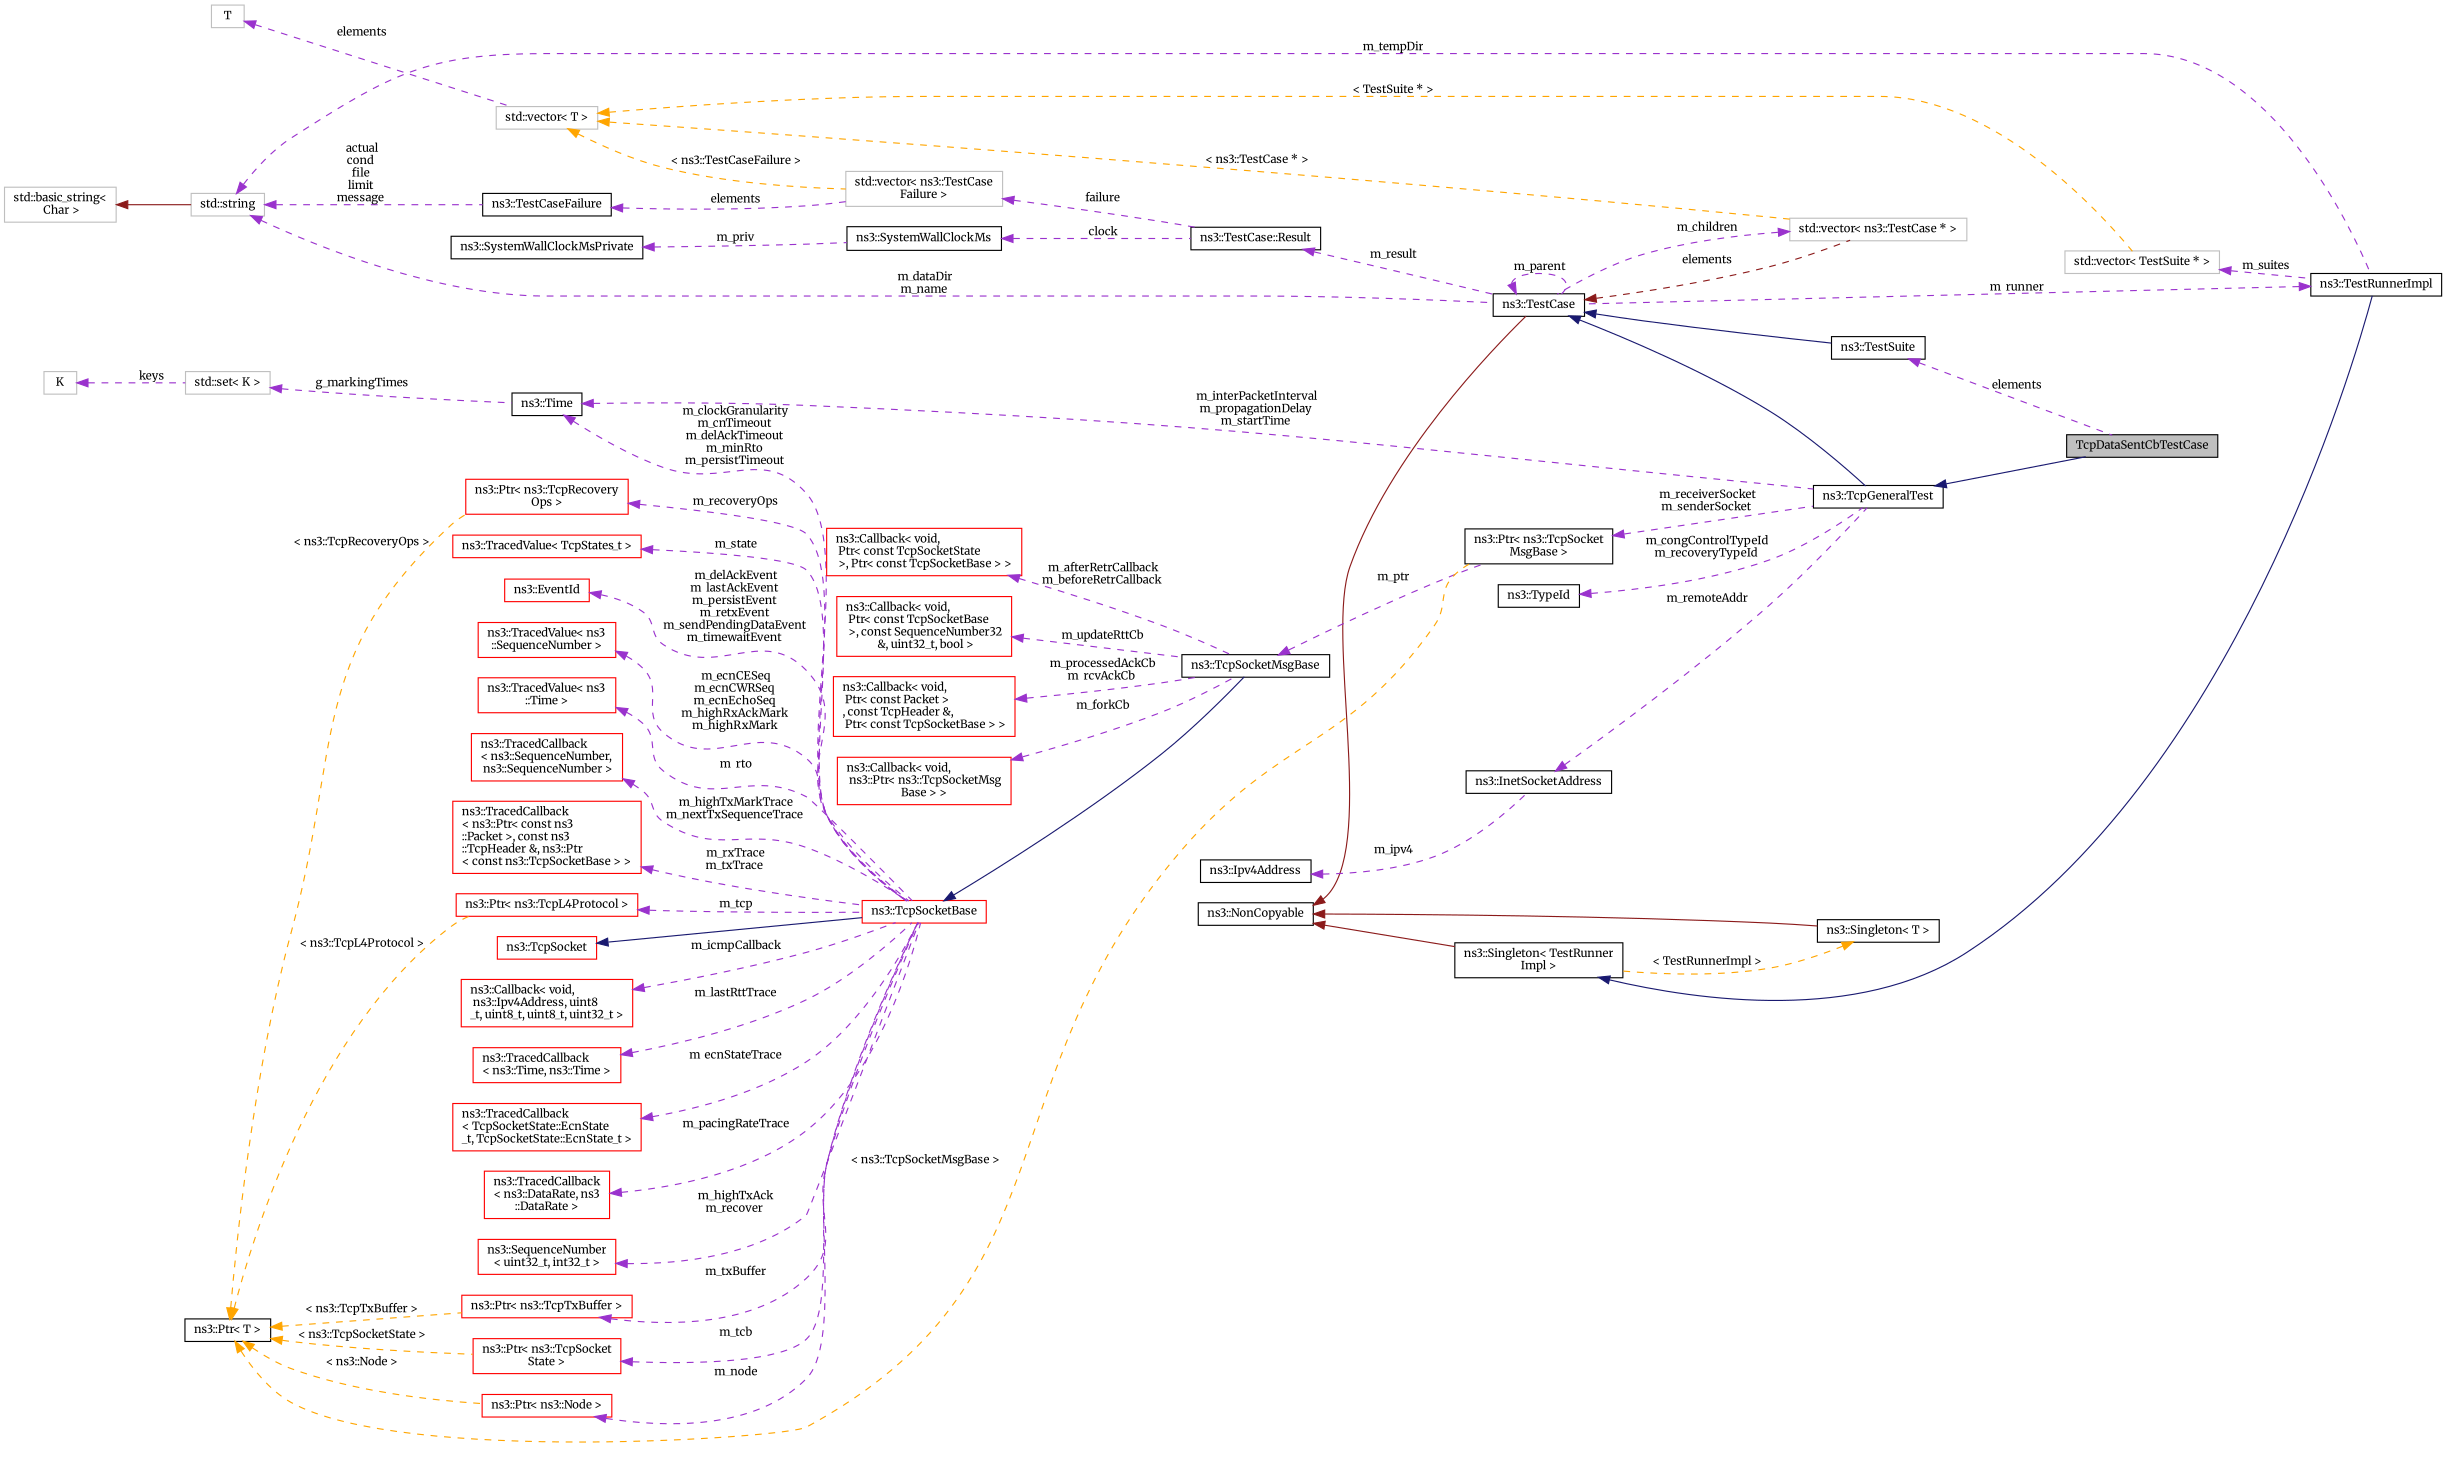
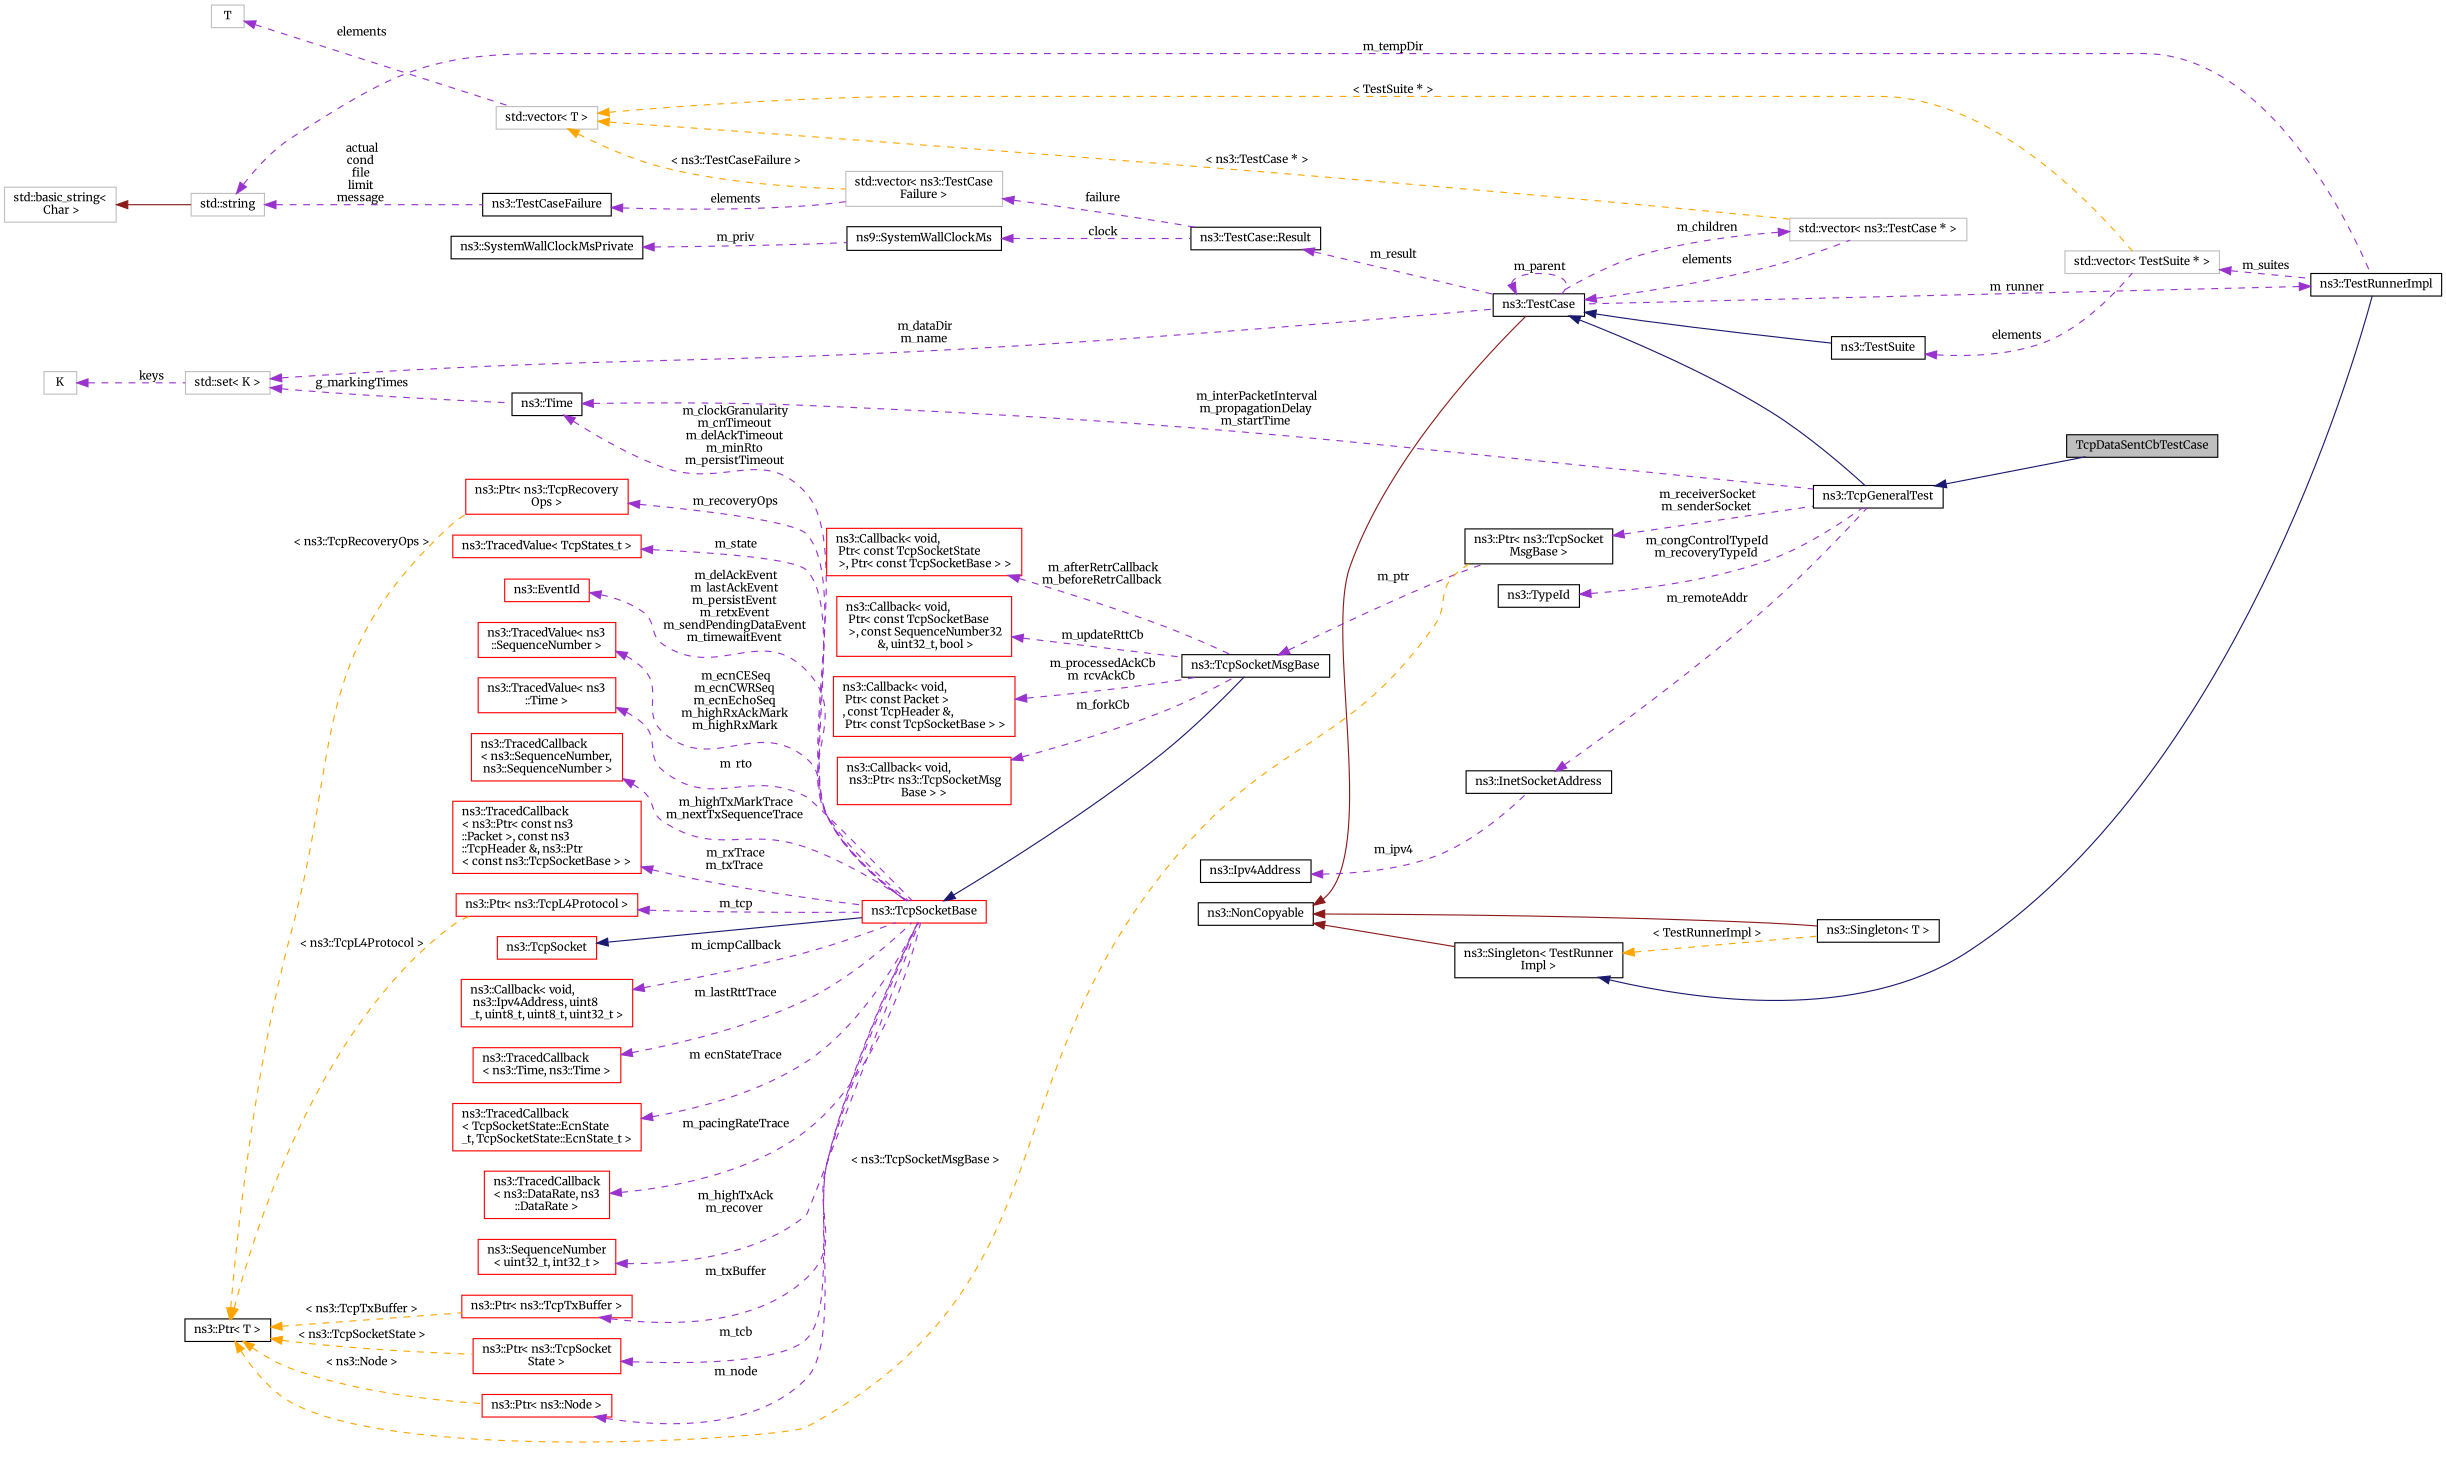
(924, 239) -> (924, 239)
(1725, 277) -> (1725, 277)
(871, 296) -> (888, 353)
(2016, 399) -> (2046, 341)
(1735, 972) -> (1726, 944)
